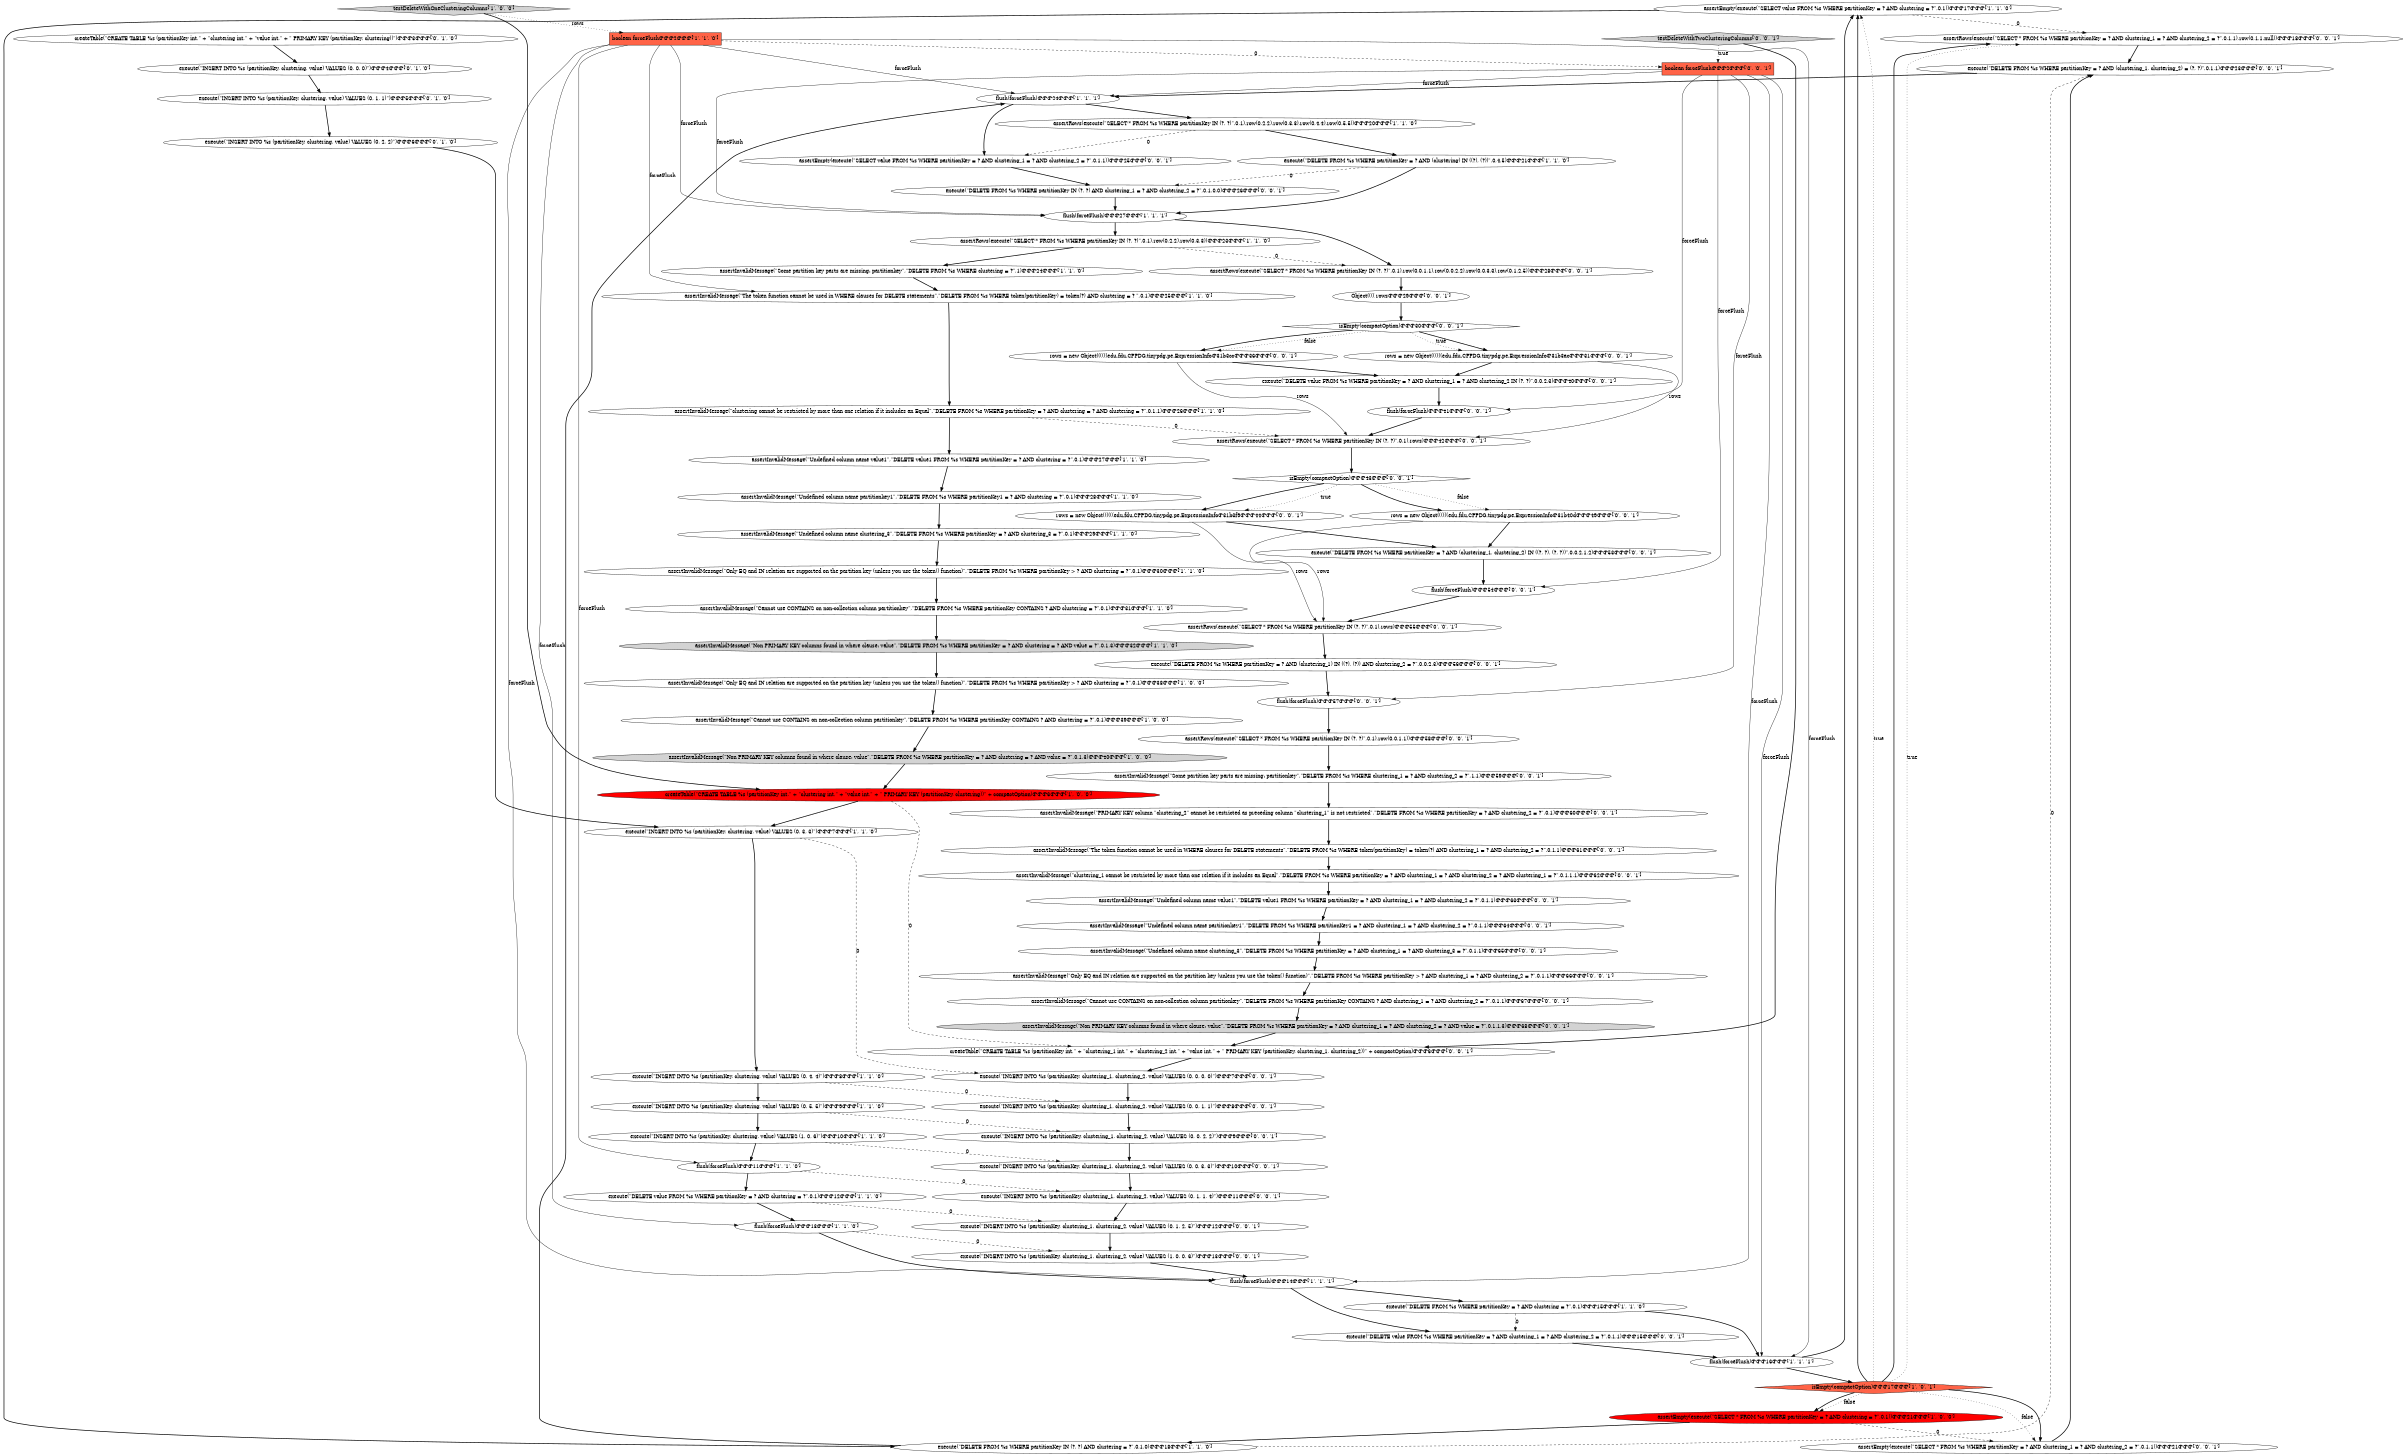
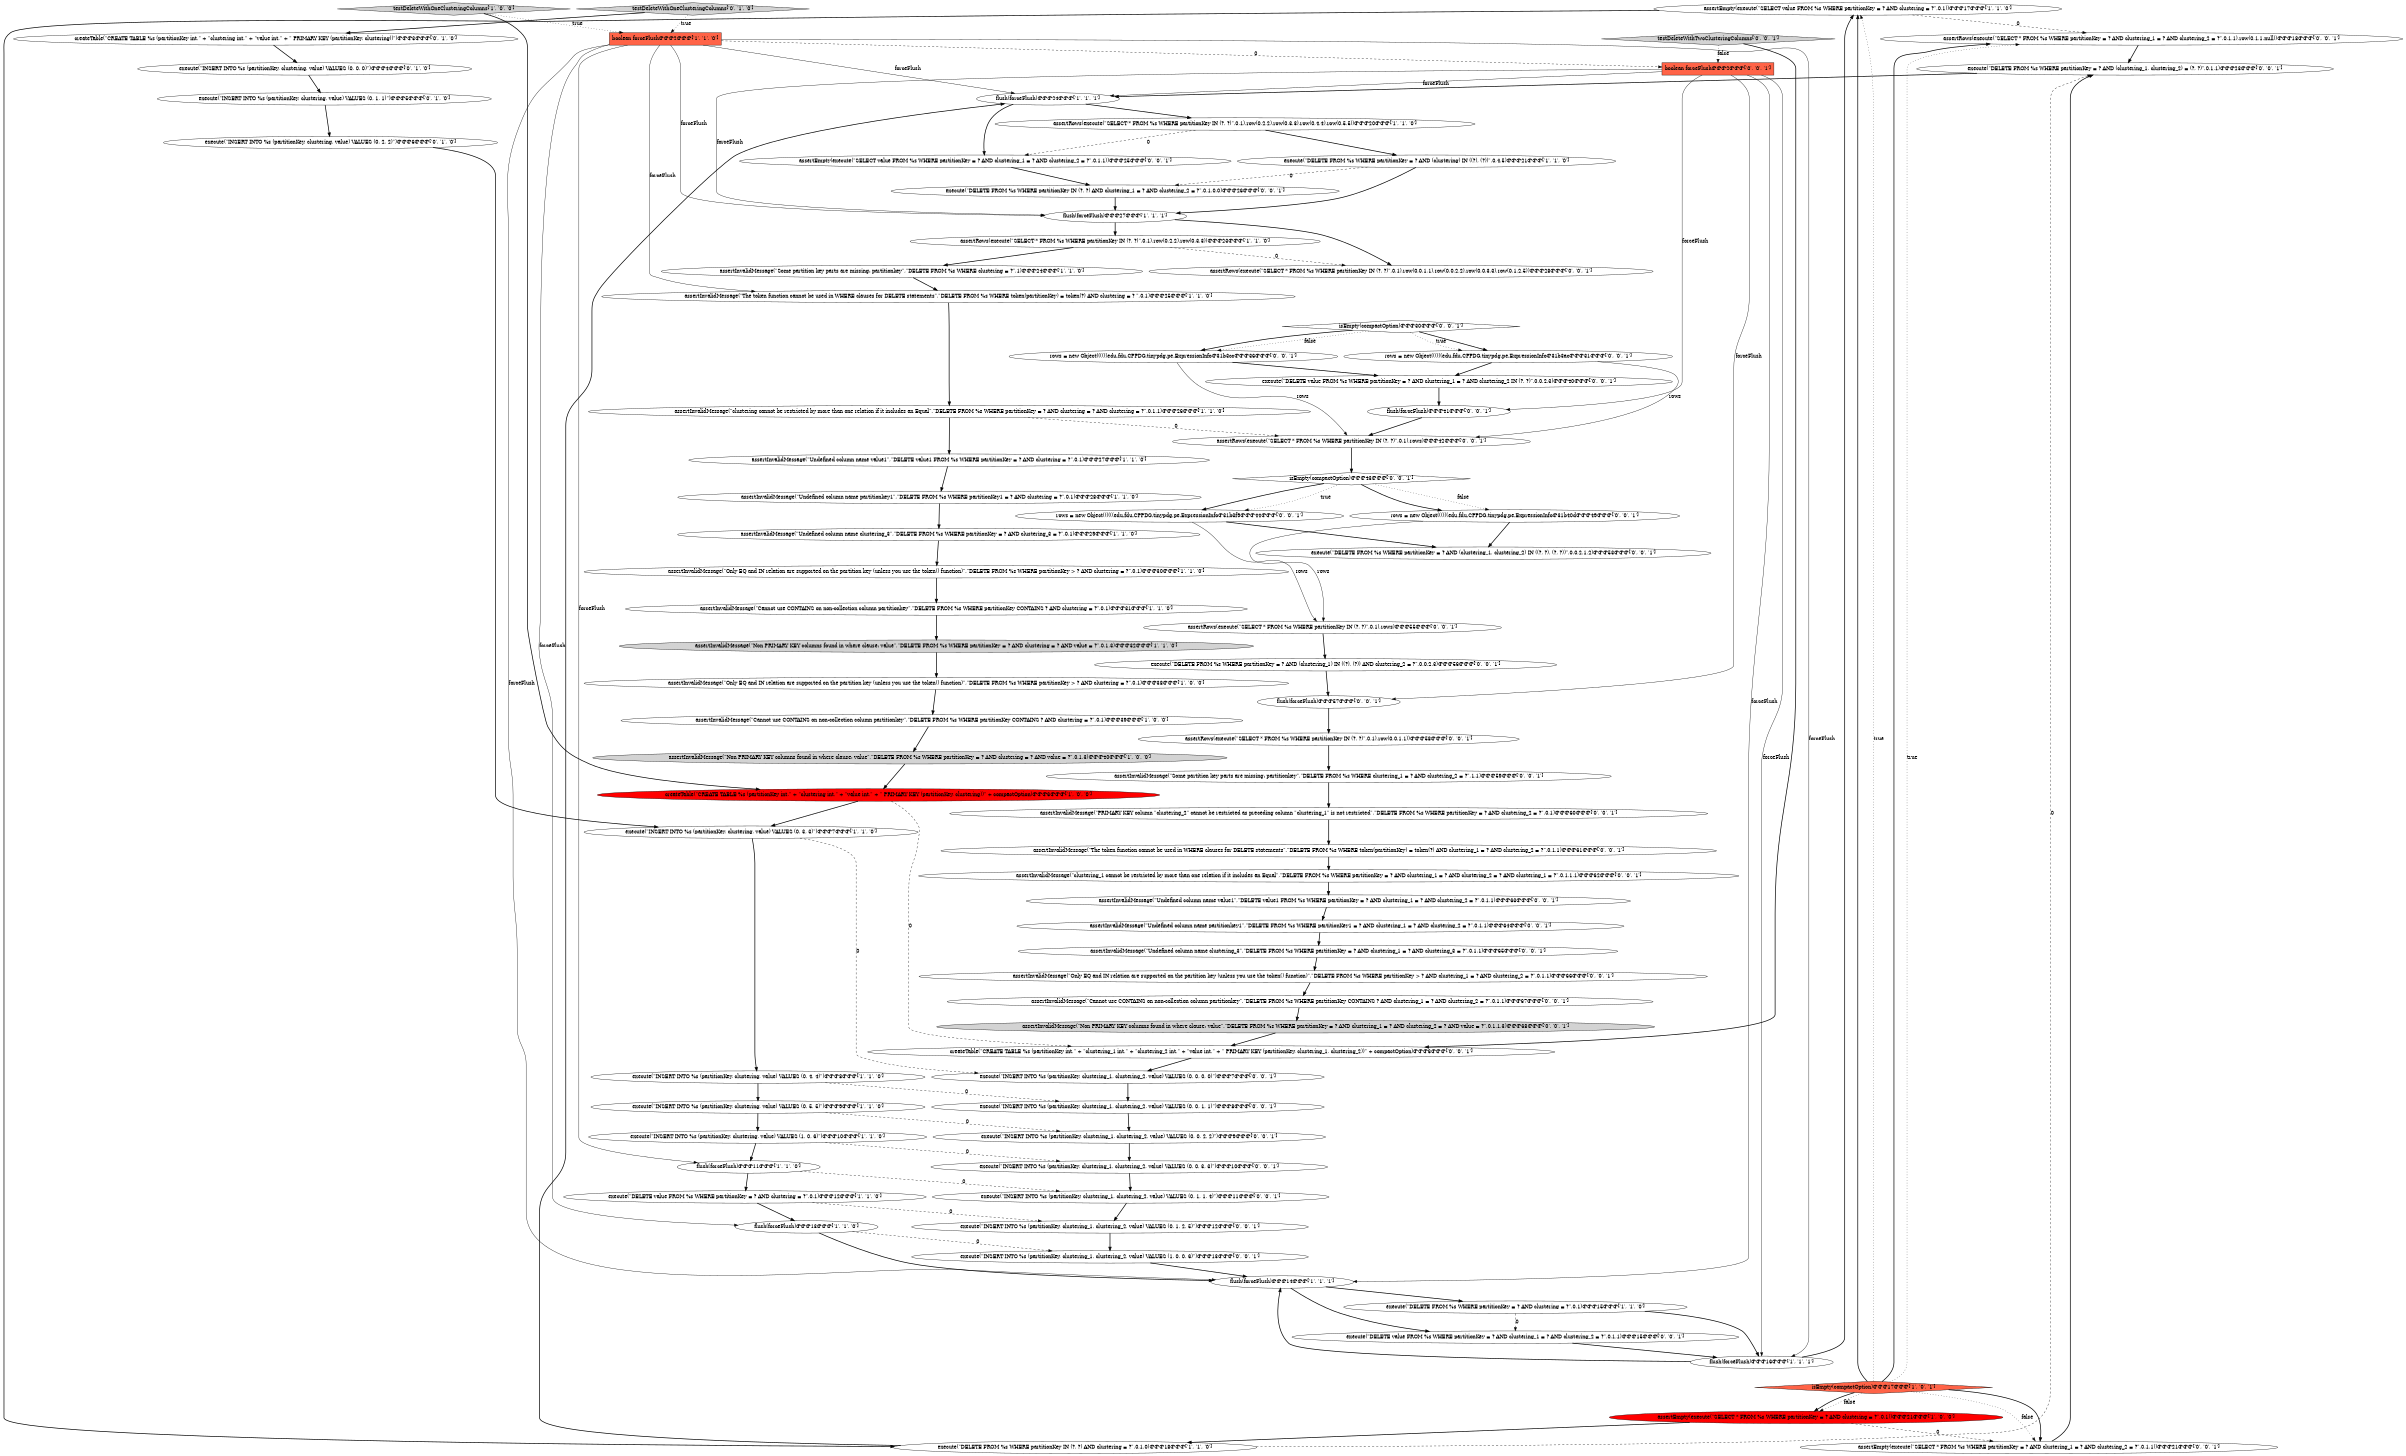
none -> (693, 9)
(578, 24) -> (578, 24)
(1723, 54) -> (1723, 54)
(1401, 297) -> none
(1483, 590) -> none
(1818, 1375) -> (1462, 1358)
